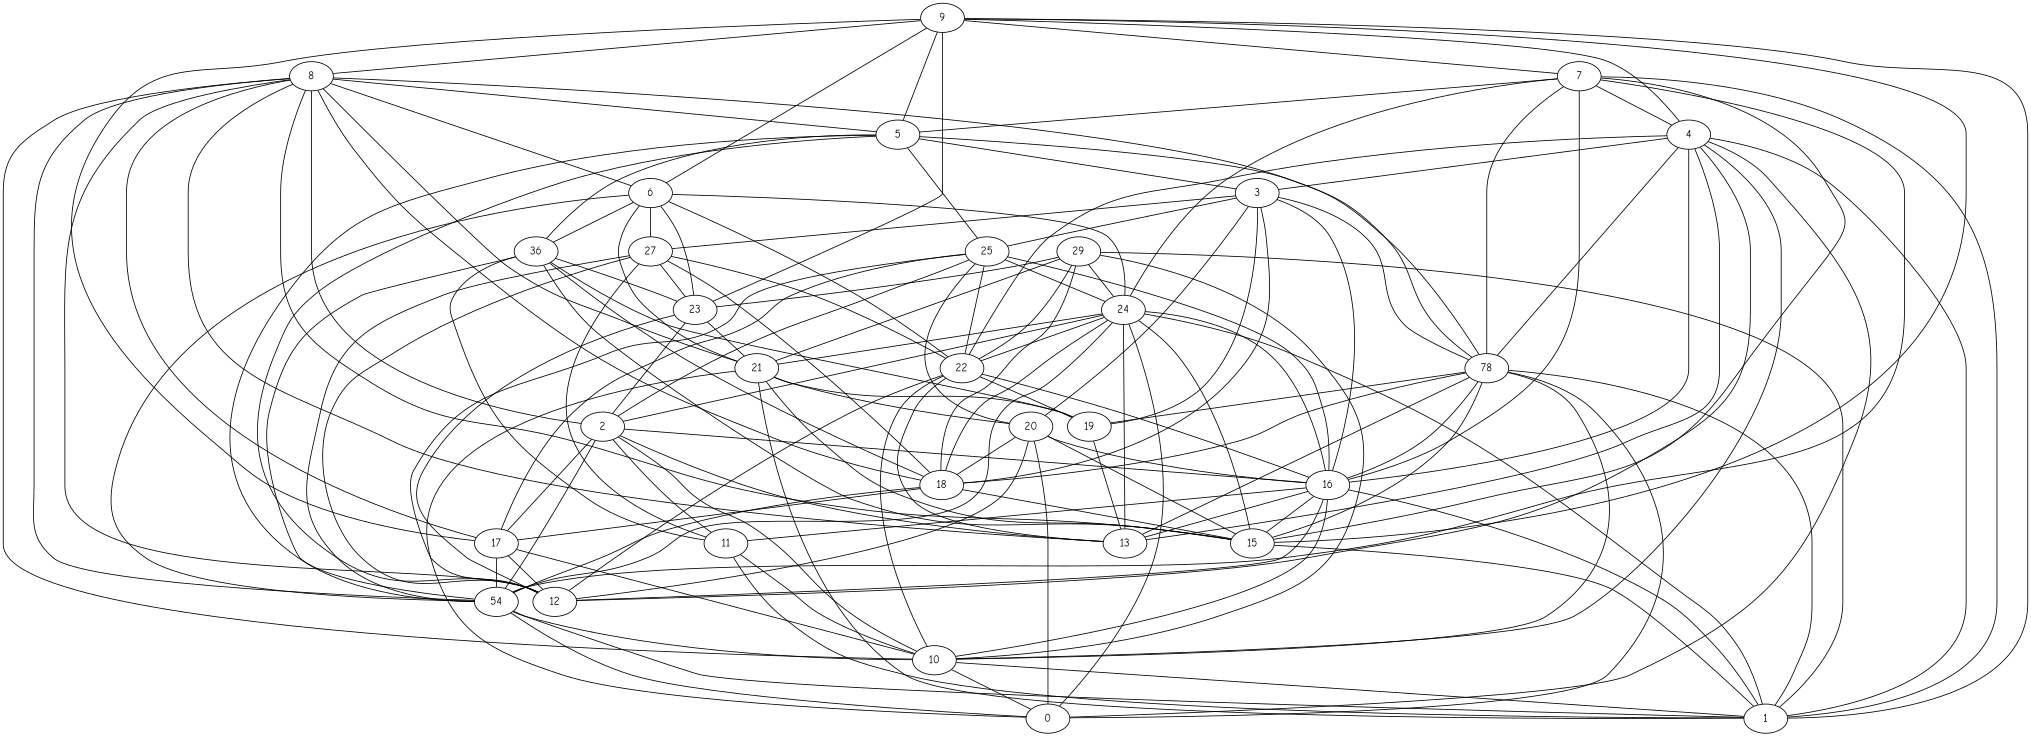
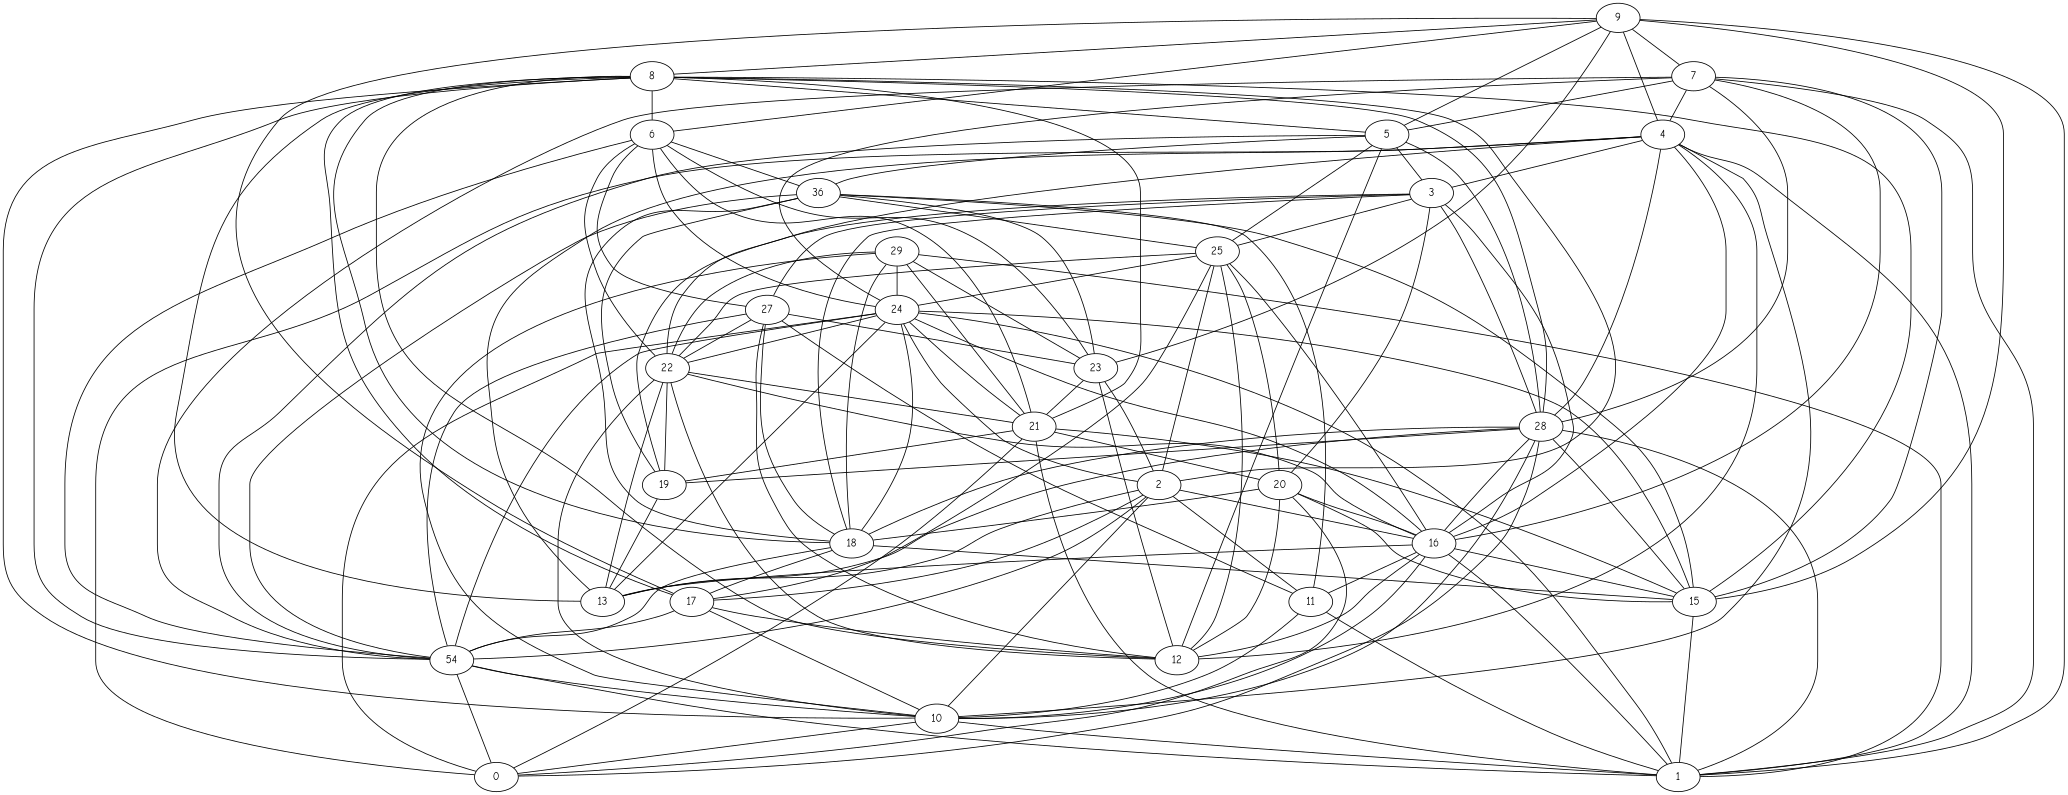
none -> (1036, 225)
(1487, 368) -> (1541, 427)
none -> (843, 396)
